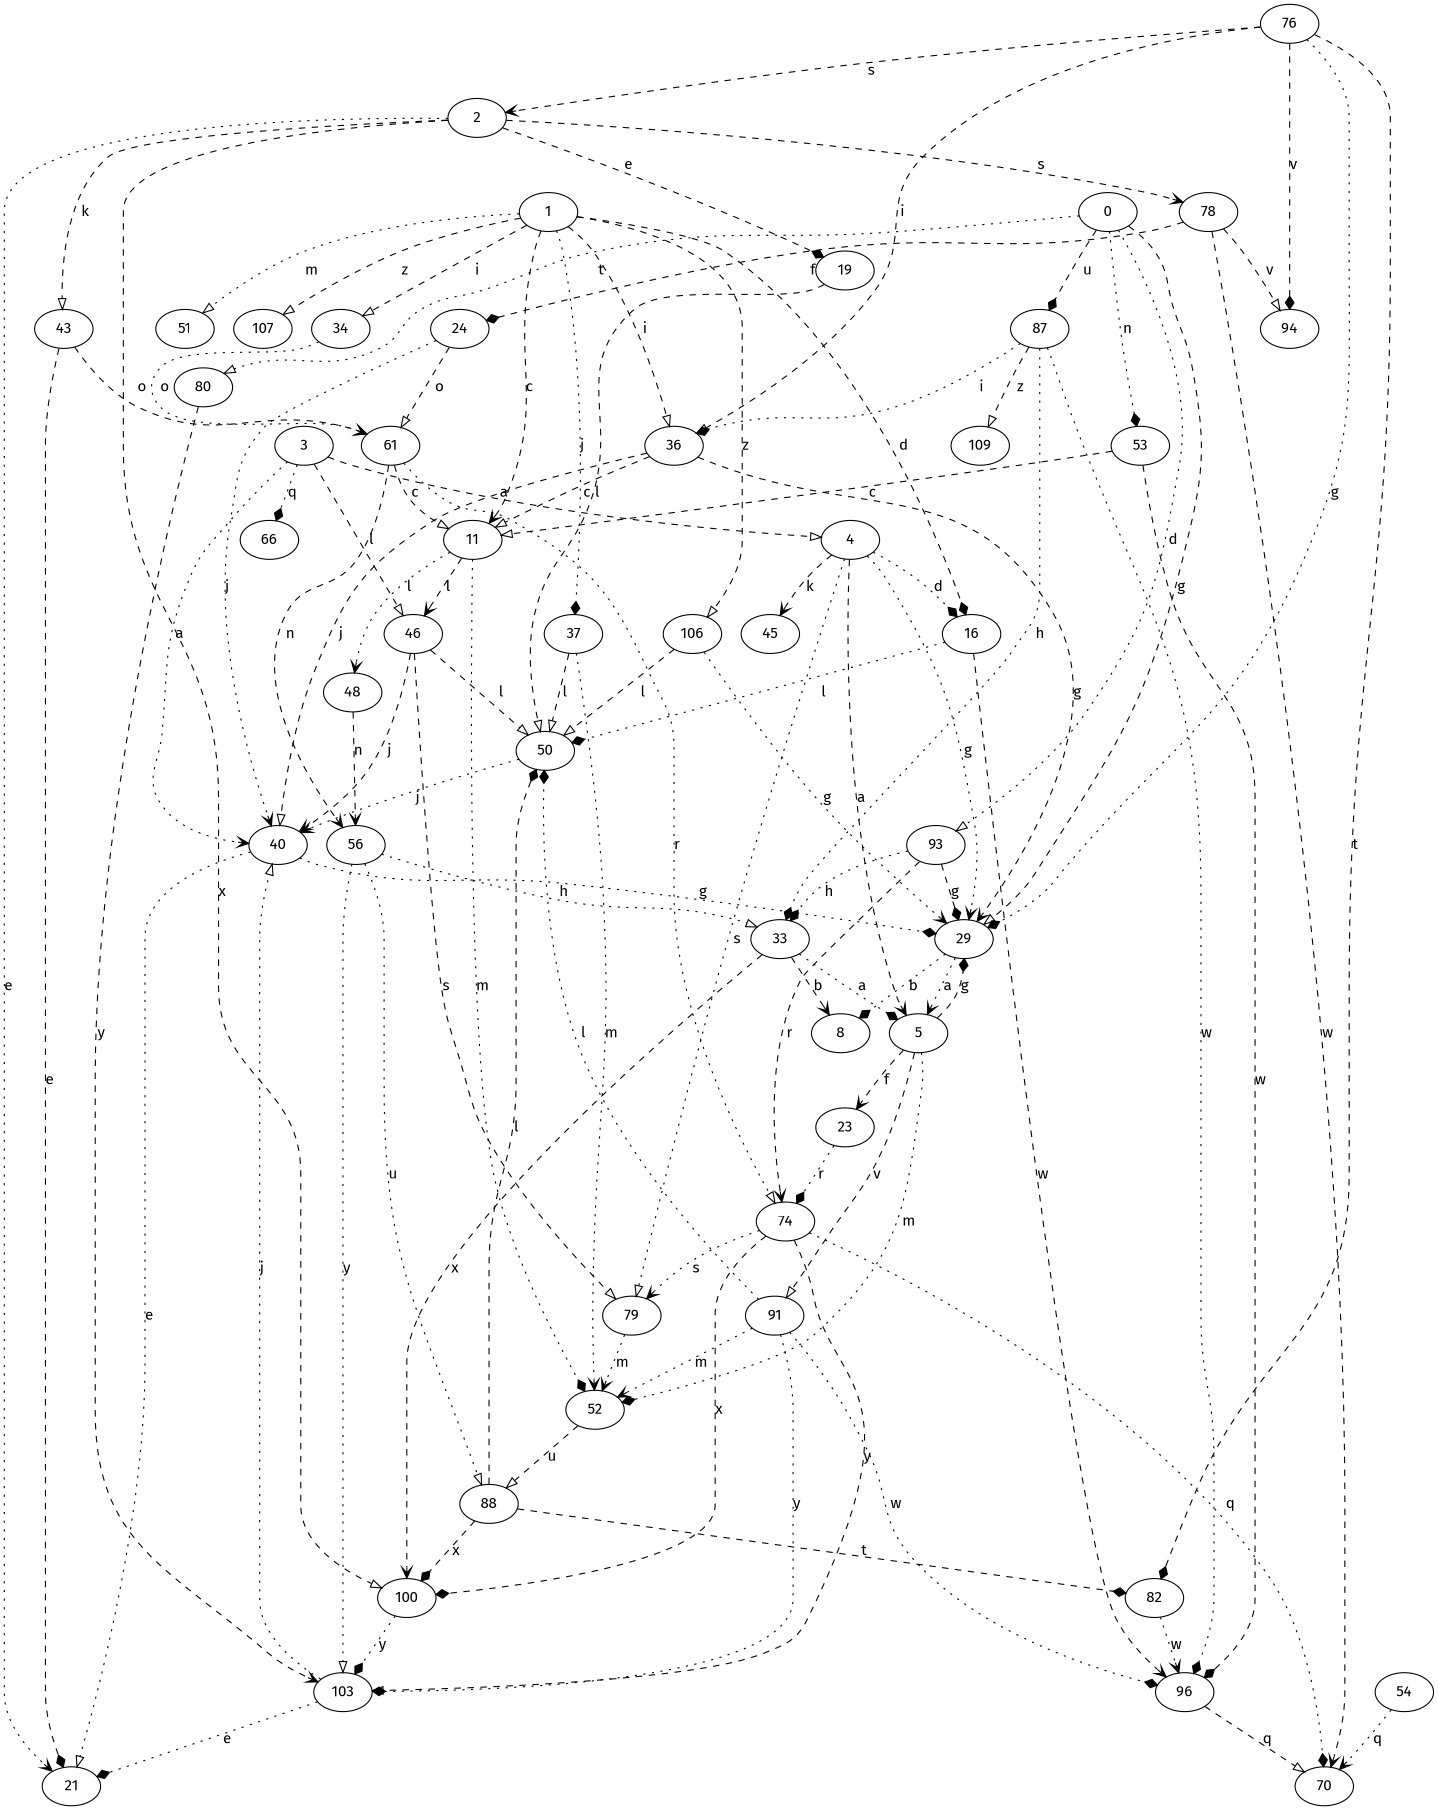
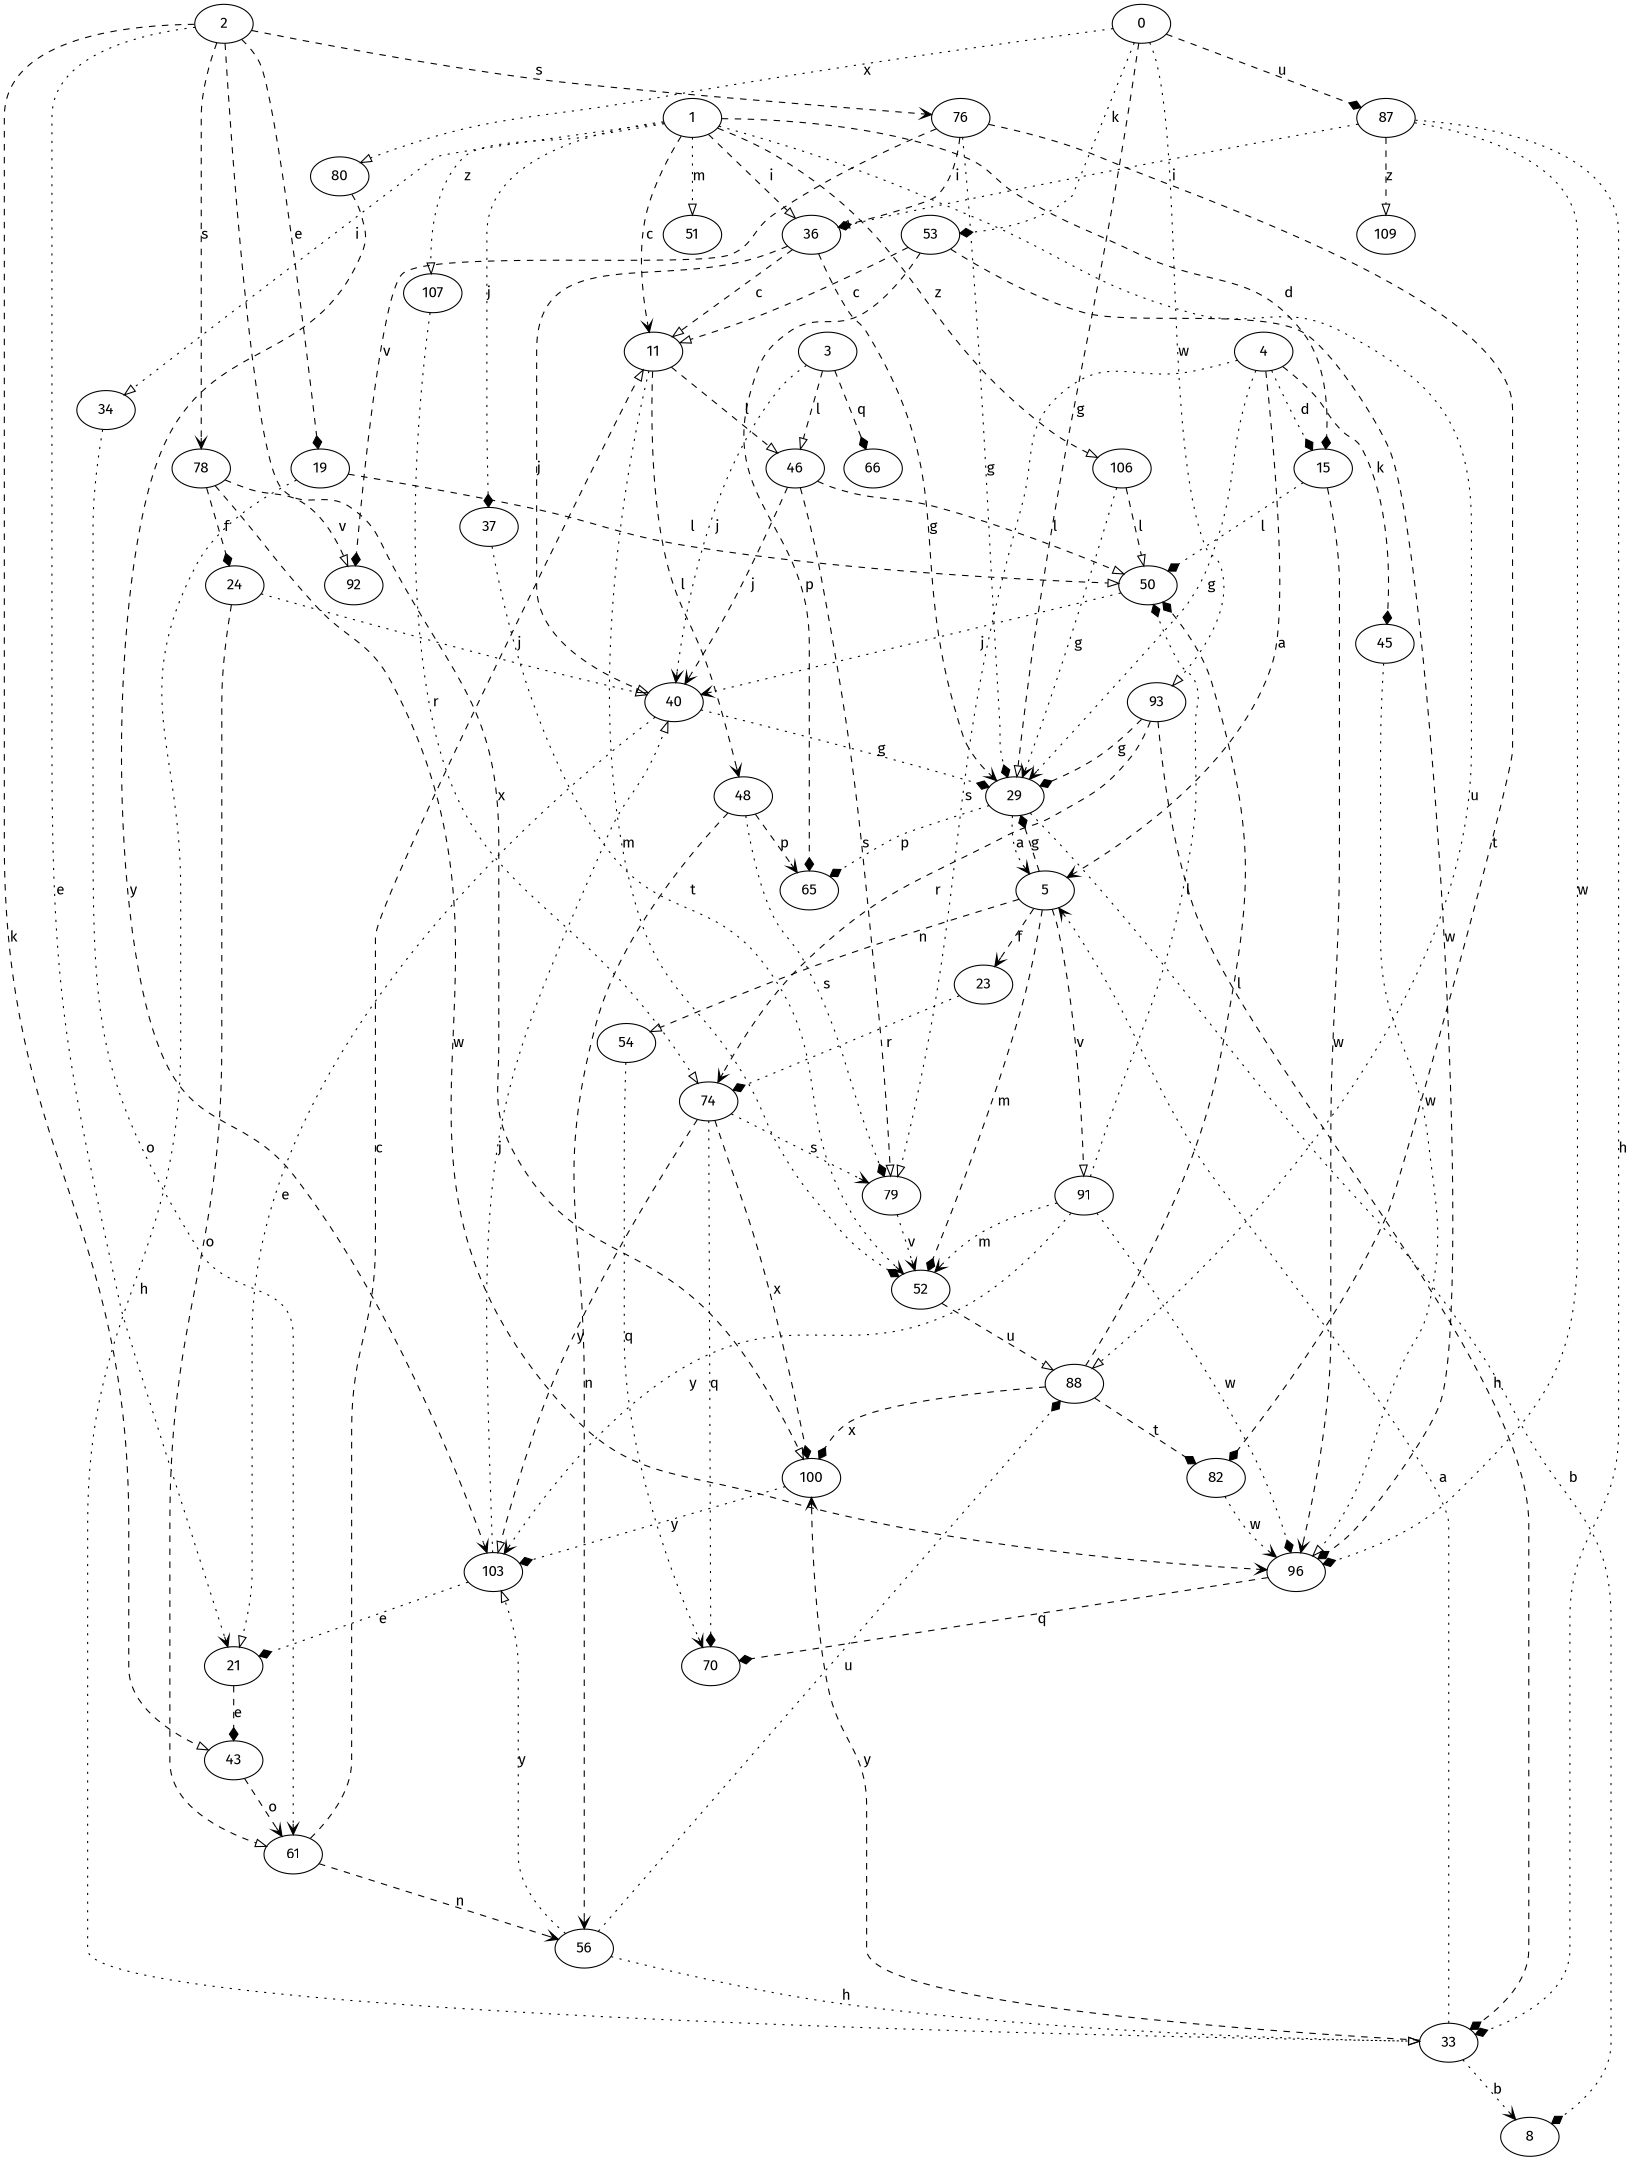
(888, 61) -> (585, 85)
(402, 251) -> (462, 159)
(449, 268) -> (376, 202)
(602, 270) -> (867, 71)
(1128, 329) -> (1115, 118)
(1290, 329) -> (354, 585)
(289, 487) -> (848, 404)
(567, 510) -> none
(228, 538) -> (448, 645)
(1173, 540) -> (1184, 352)
none -> (1471, 549)
(806, 578) -> (1372, 472)
(446, 582) -> (720, 407)
(385, 602) -> (670, 574)
(180, 634) -> (717, 527)
(972, 634) -> (1323, 468)
(561, 687) -> none
(674, 772) -> (437, 738)
(847, 871) -> (1463, 1347)
none -> (809, 890)
none -> (838, 958)
(807, 982) -> (1485, 2085)
(843, 984) -> (1397, 1427)
none -> (817, 987)
(1317, 992) -> (468, 1237)
(612, 1033) -> (694, 890)
(45, 1052) -> (234, 1707)
none -> (1424, 1116)
(388, 1175) -> (814, 1684)
(455, 1269) -> (867, 1760)
(856, 1291) -> (997, 1087)
(623, 1363) -> (912, 1243)
(732, 1652) -> (770, 1338)
(1250, 1736) -> (1010, 1618)
none -> (88, 1846)
